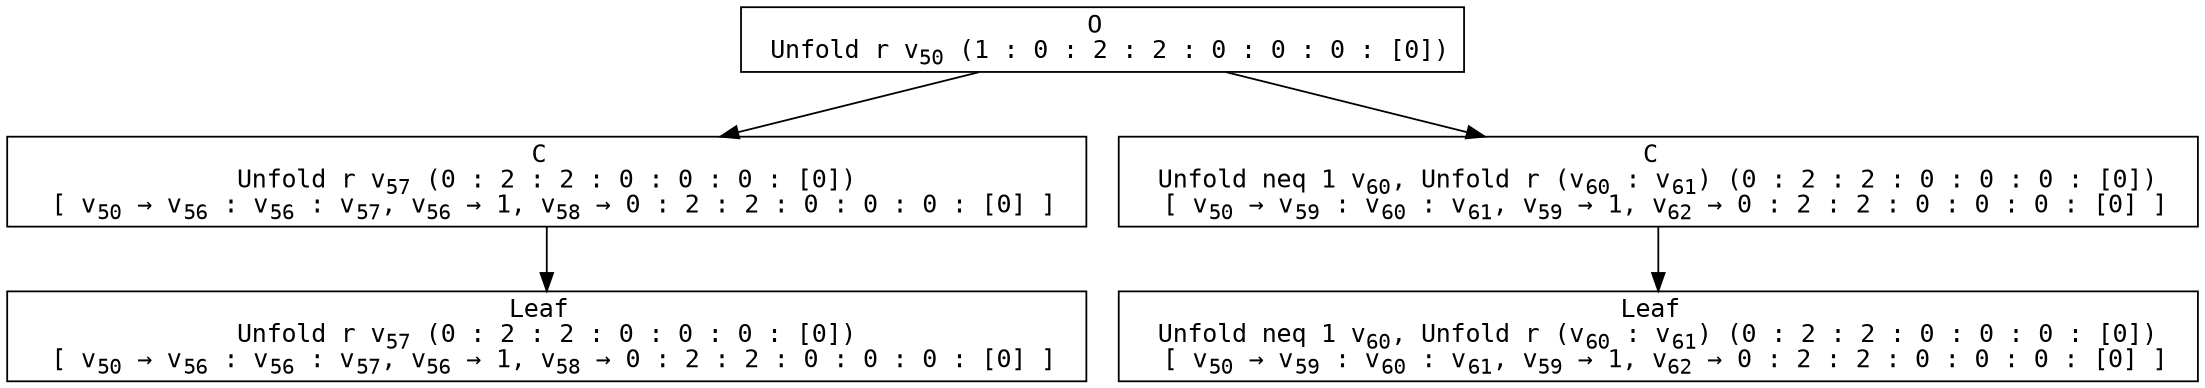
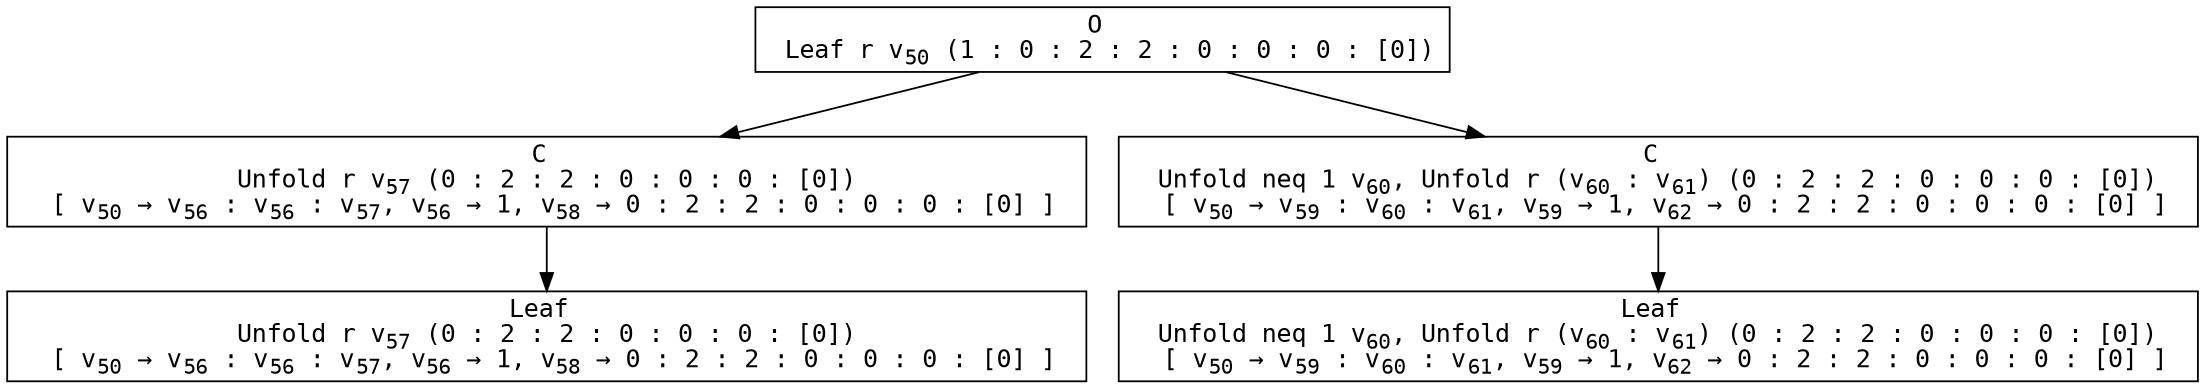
(837, 50) -> (837, 50)
